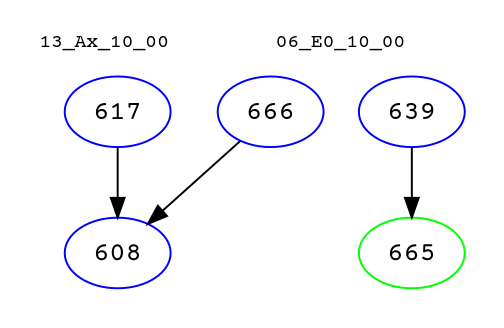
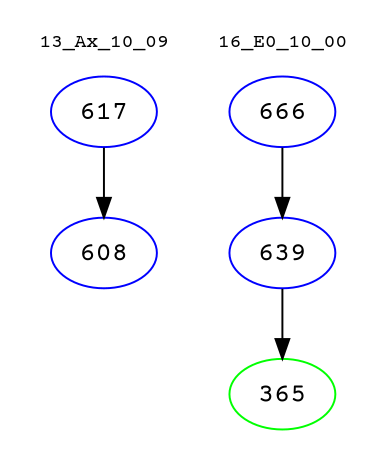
(105, 42) -> (105, 42)
(341, 42) -> (283, 42)
(215, 164) -> (282, 173)
(412, 253) -> (282, 394)
